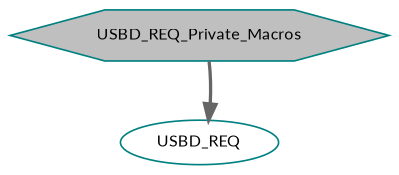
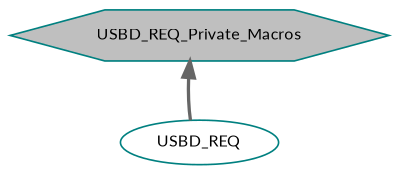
(211, 82) -> (189, 99)
